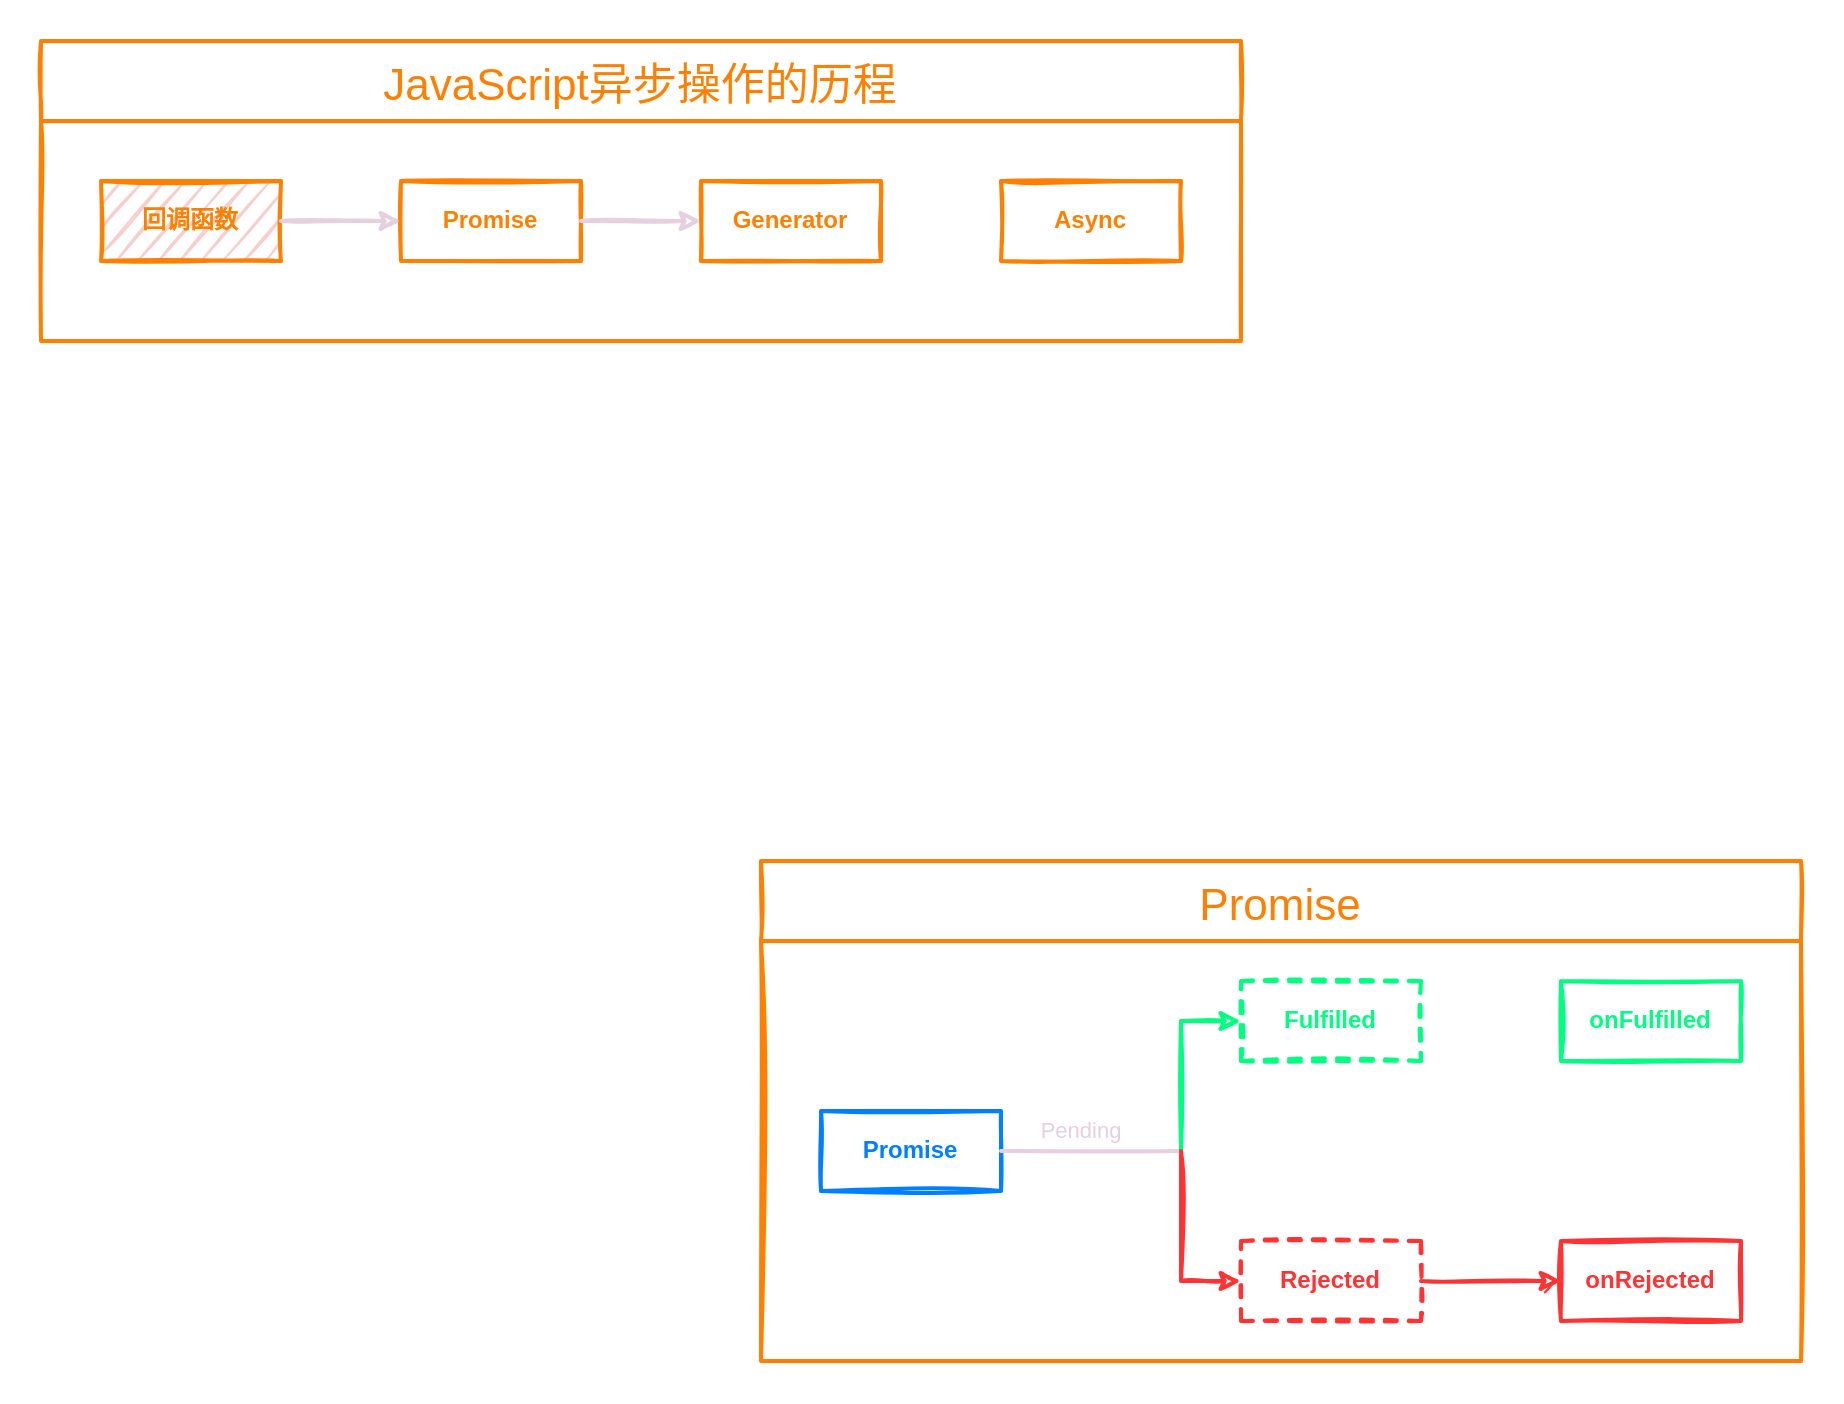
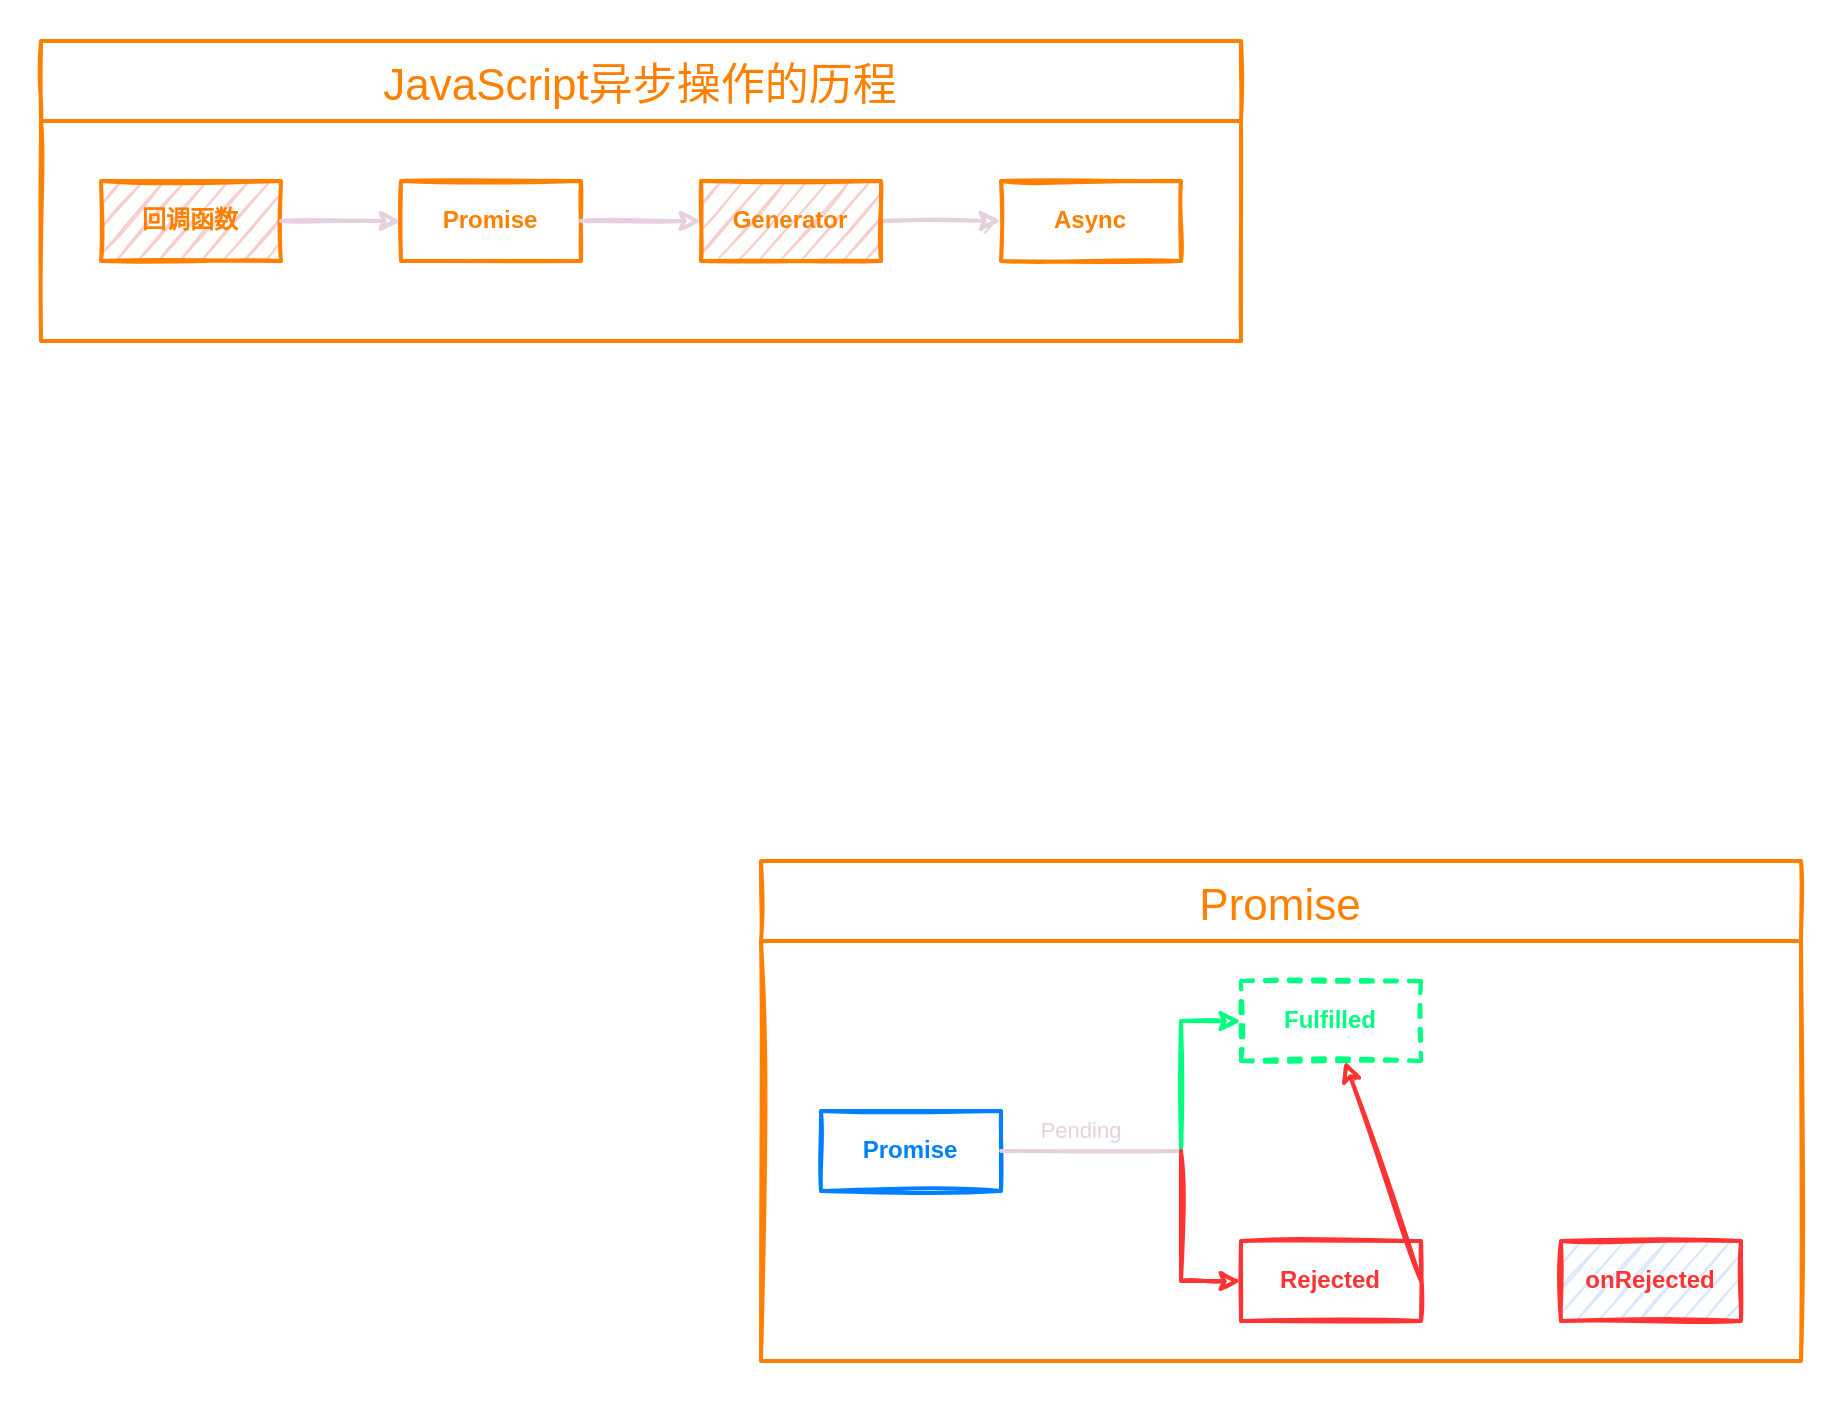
(791, 221) -> (791, 221)
none -> (934, 221)
(1651, 1021) -> none
(1331, 1281) -> (1331, 1281)
(1484, 1281) -> (1384, 1174)
(1651, 1281) -> (1651, 1281)
